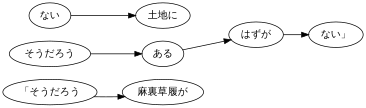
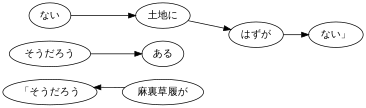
(203, 46) -> (206, 24)
(106, 97) -> (113, 87)
